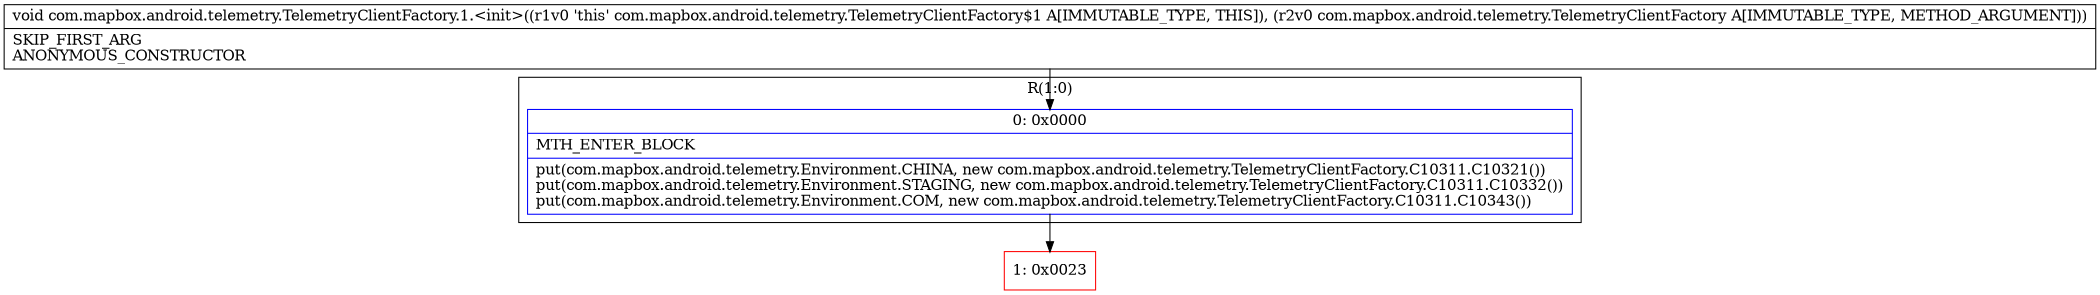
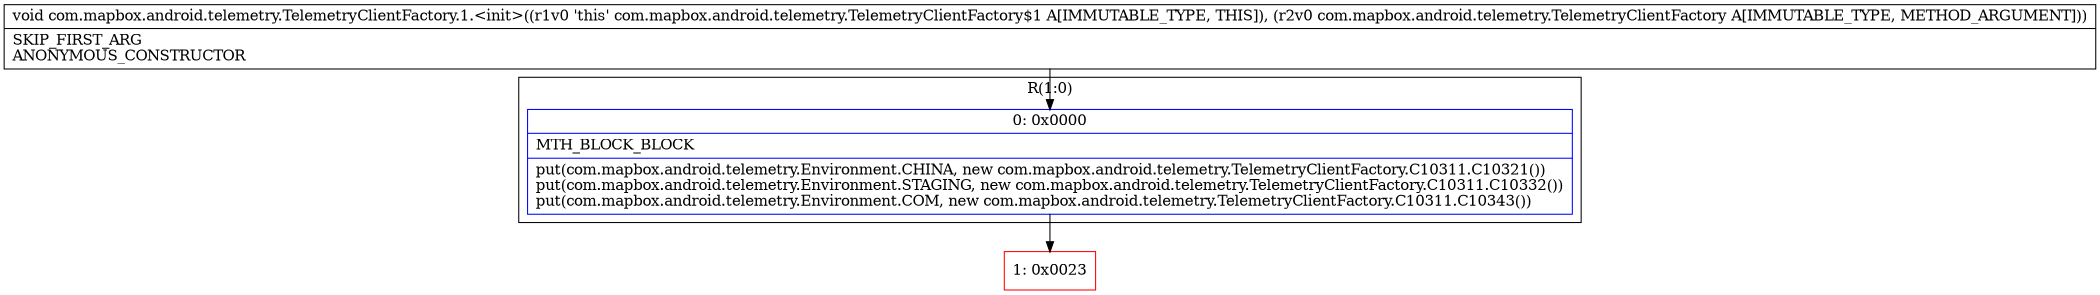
(616, 145) -> (615, 145)
